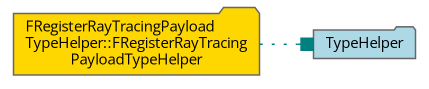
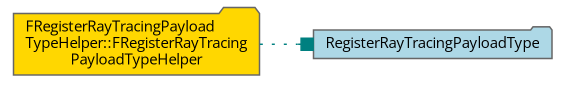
(364, 44) -> (433, 44)
